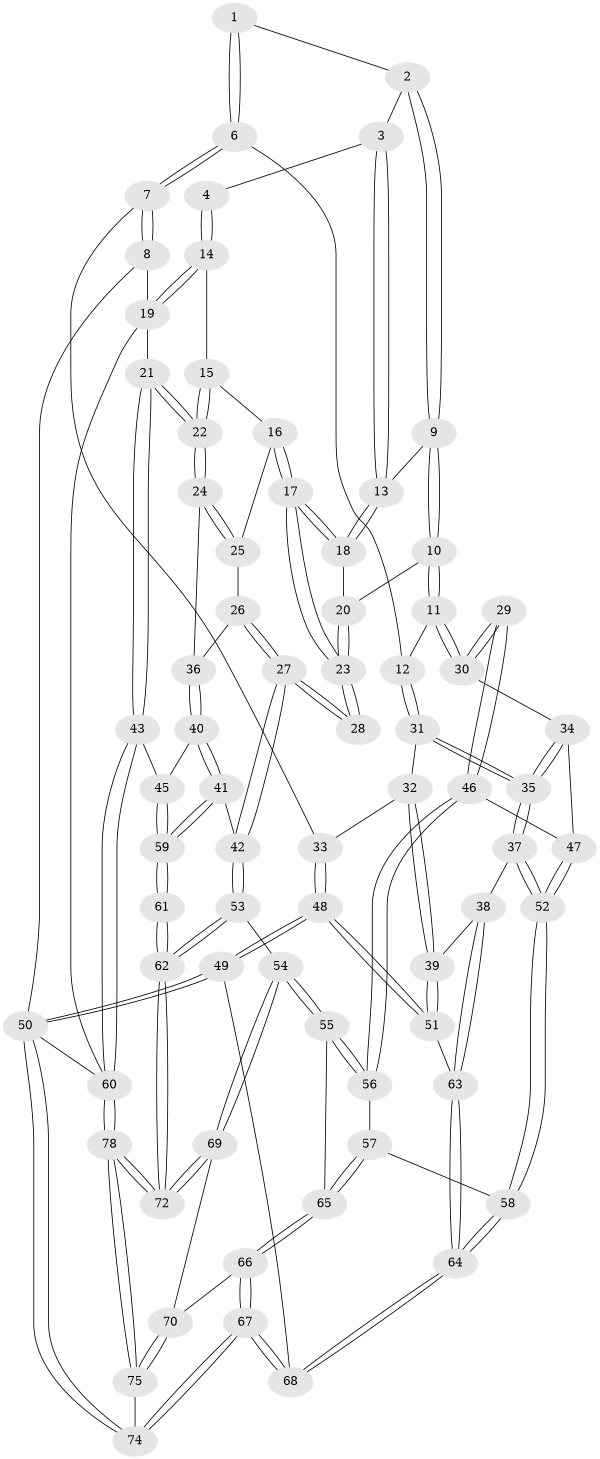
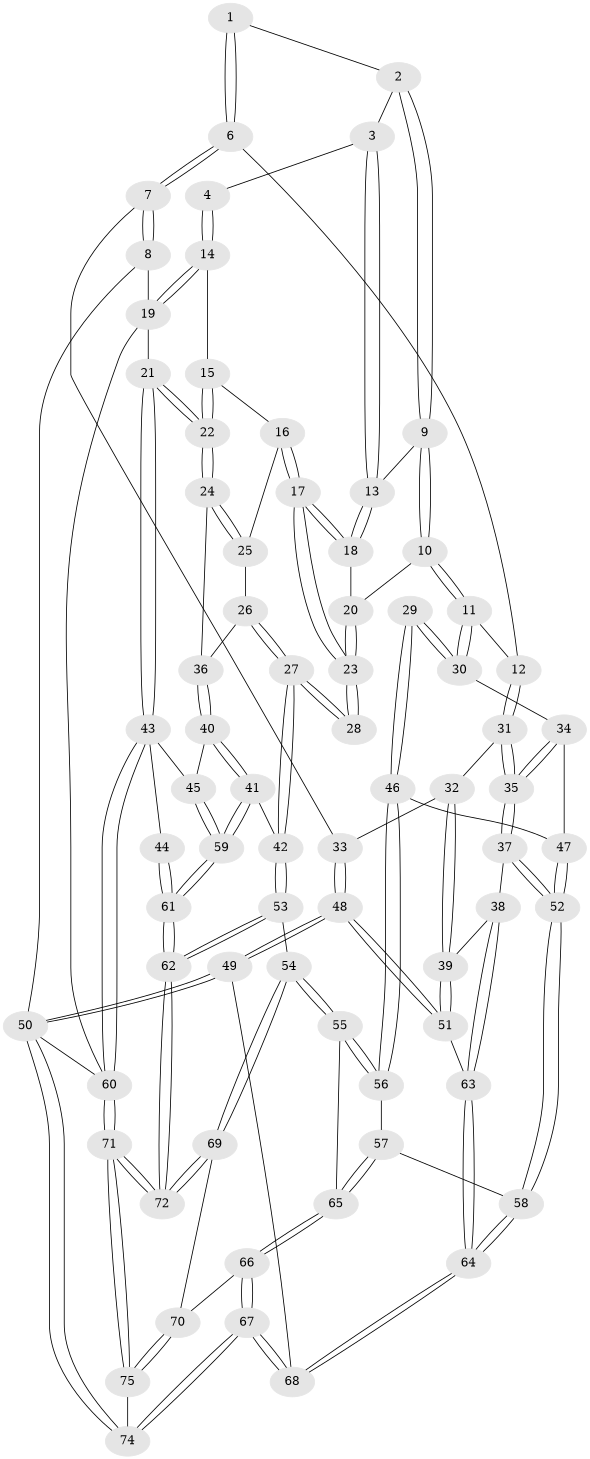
none -> (162, 848)
(110, 1145) -> (110, 1145)
